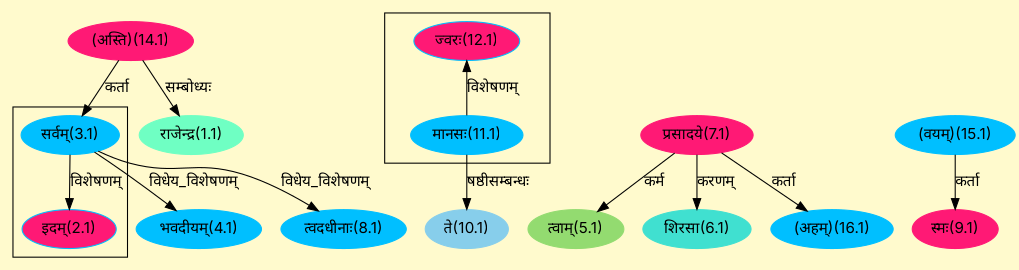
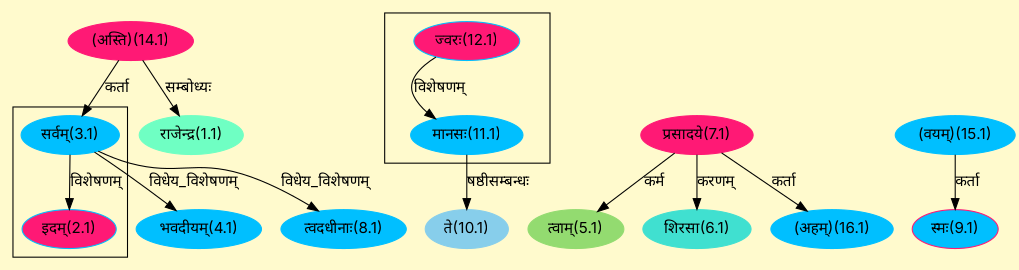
(467, 93) -> (412, 82)
(955, 229) -> (955, 229)
